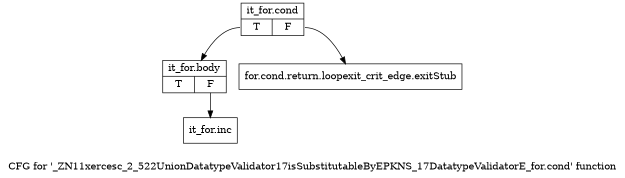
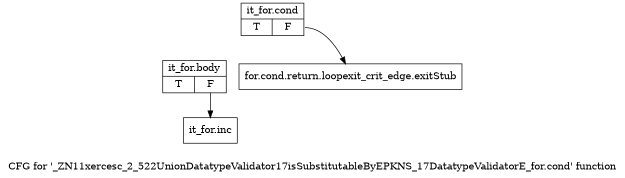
(219, 36) -> none
